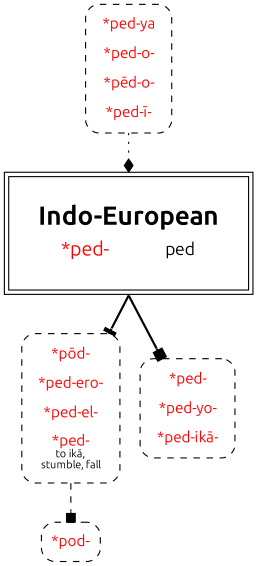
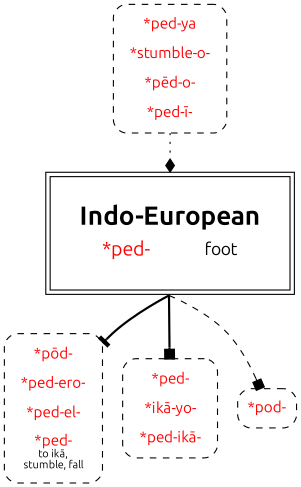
(129, 53) -> (170, 53)
(180, 250) -> (221, 250)
(188, 408) -> (171, 408)
(71, 497) -> (222, 328)
